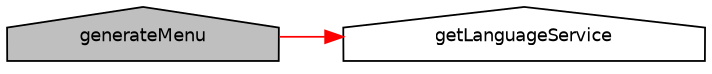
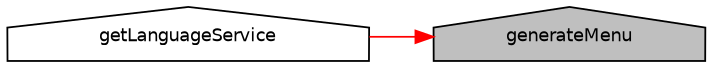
(302, 37) -> (392, 37)
